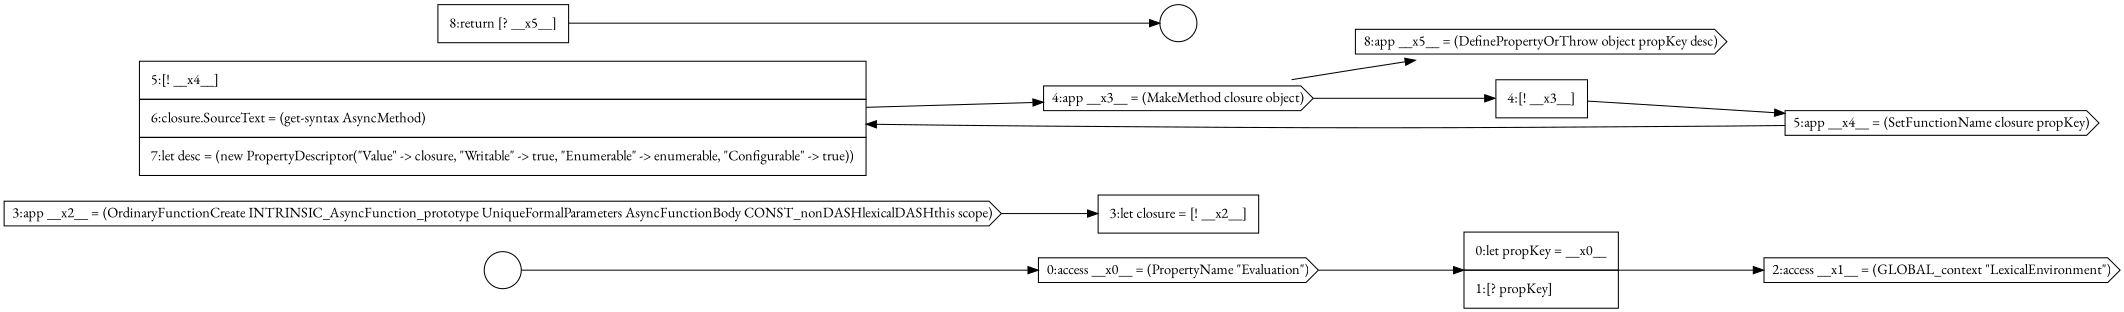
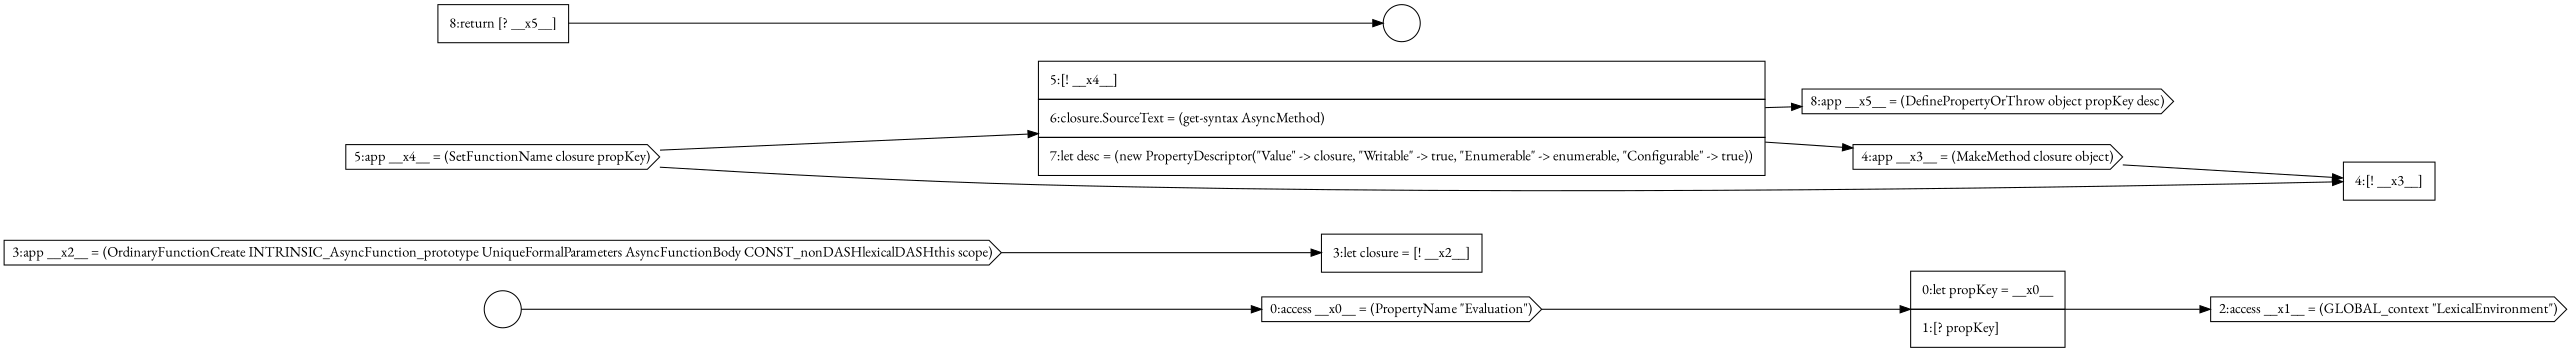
(1348, 71) -> (1778, 107)
(1681, 107) -> (1496, 190)
